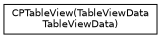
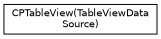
(80, 19) -> (80, 19)
